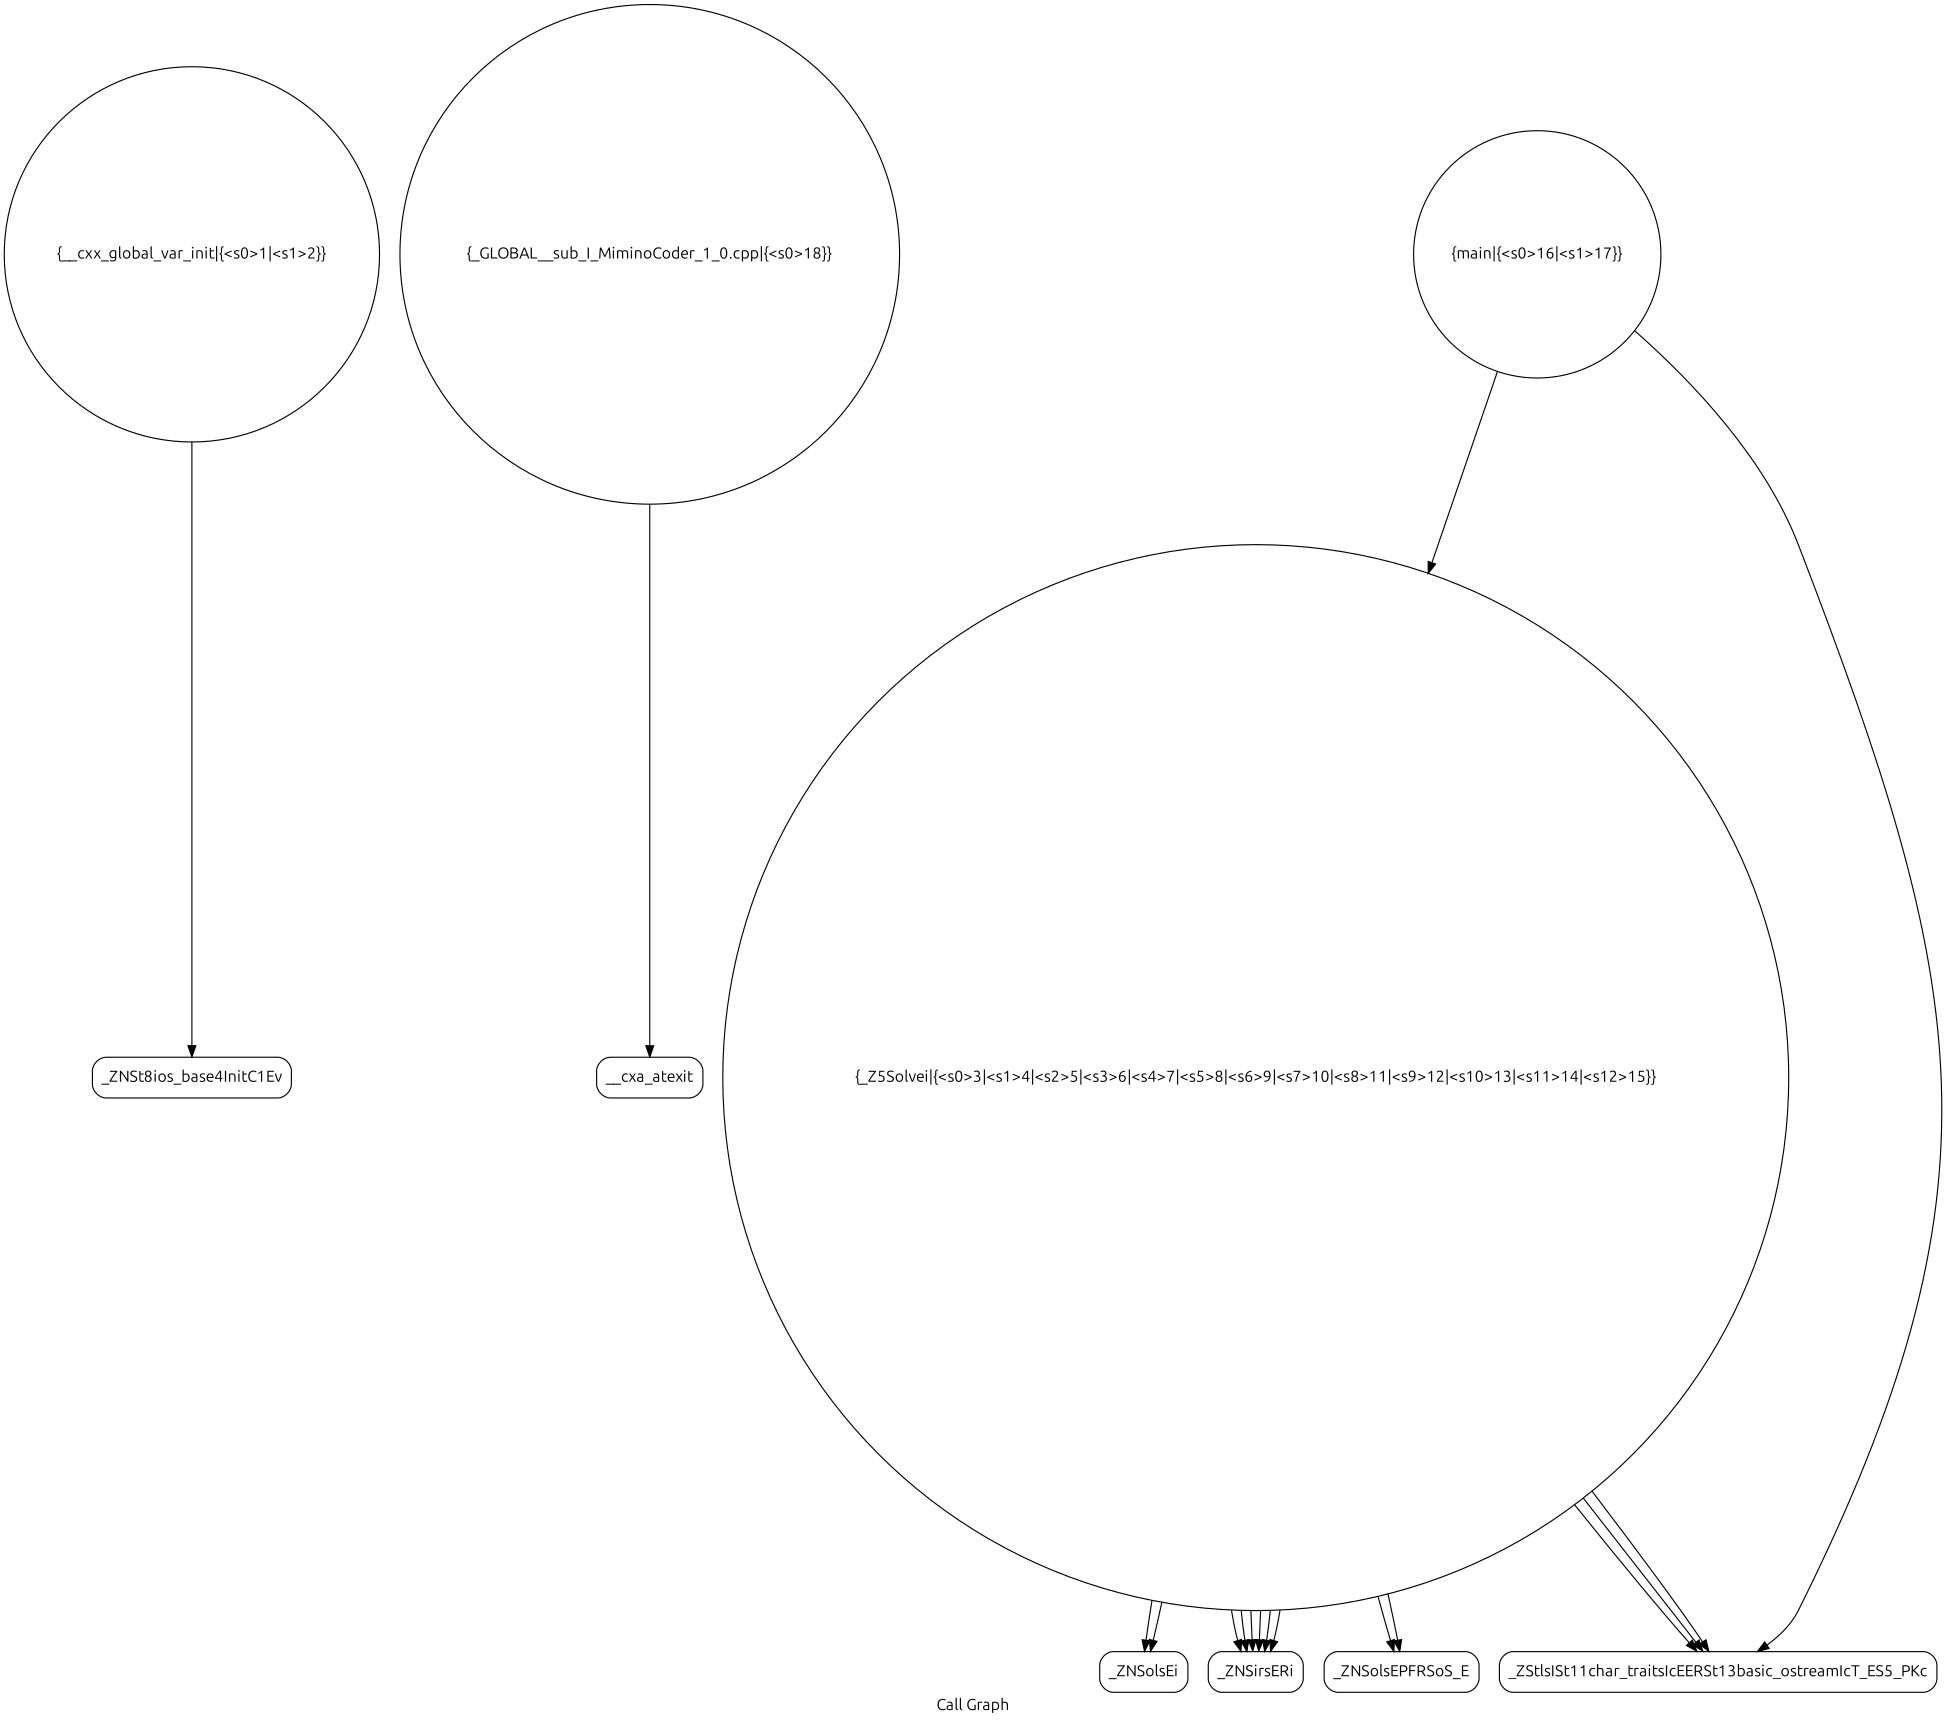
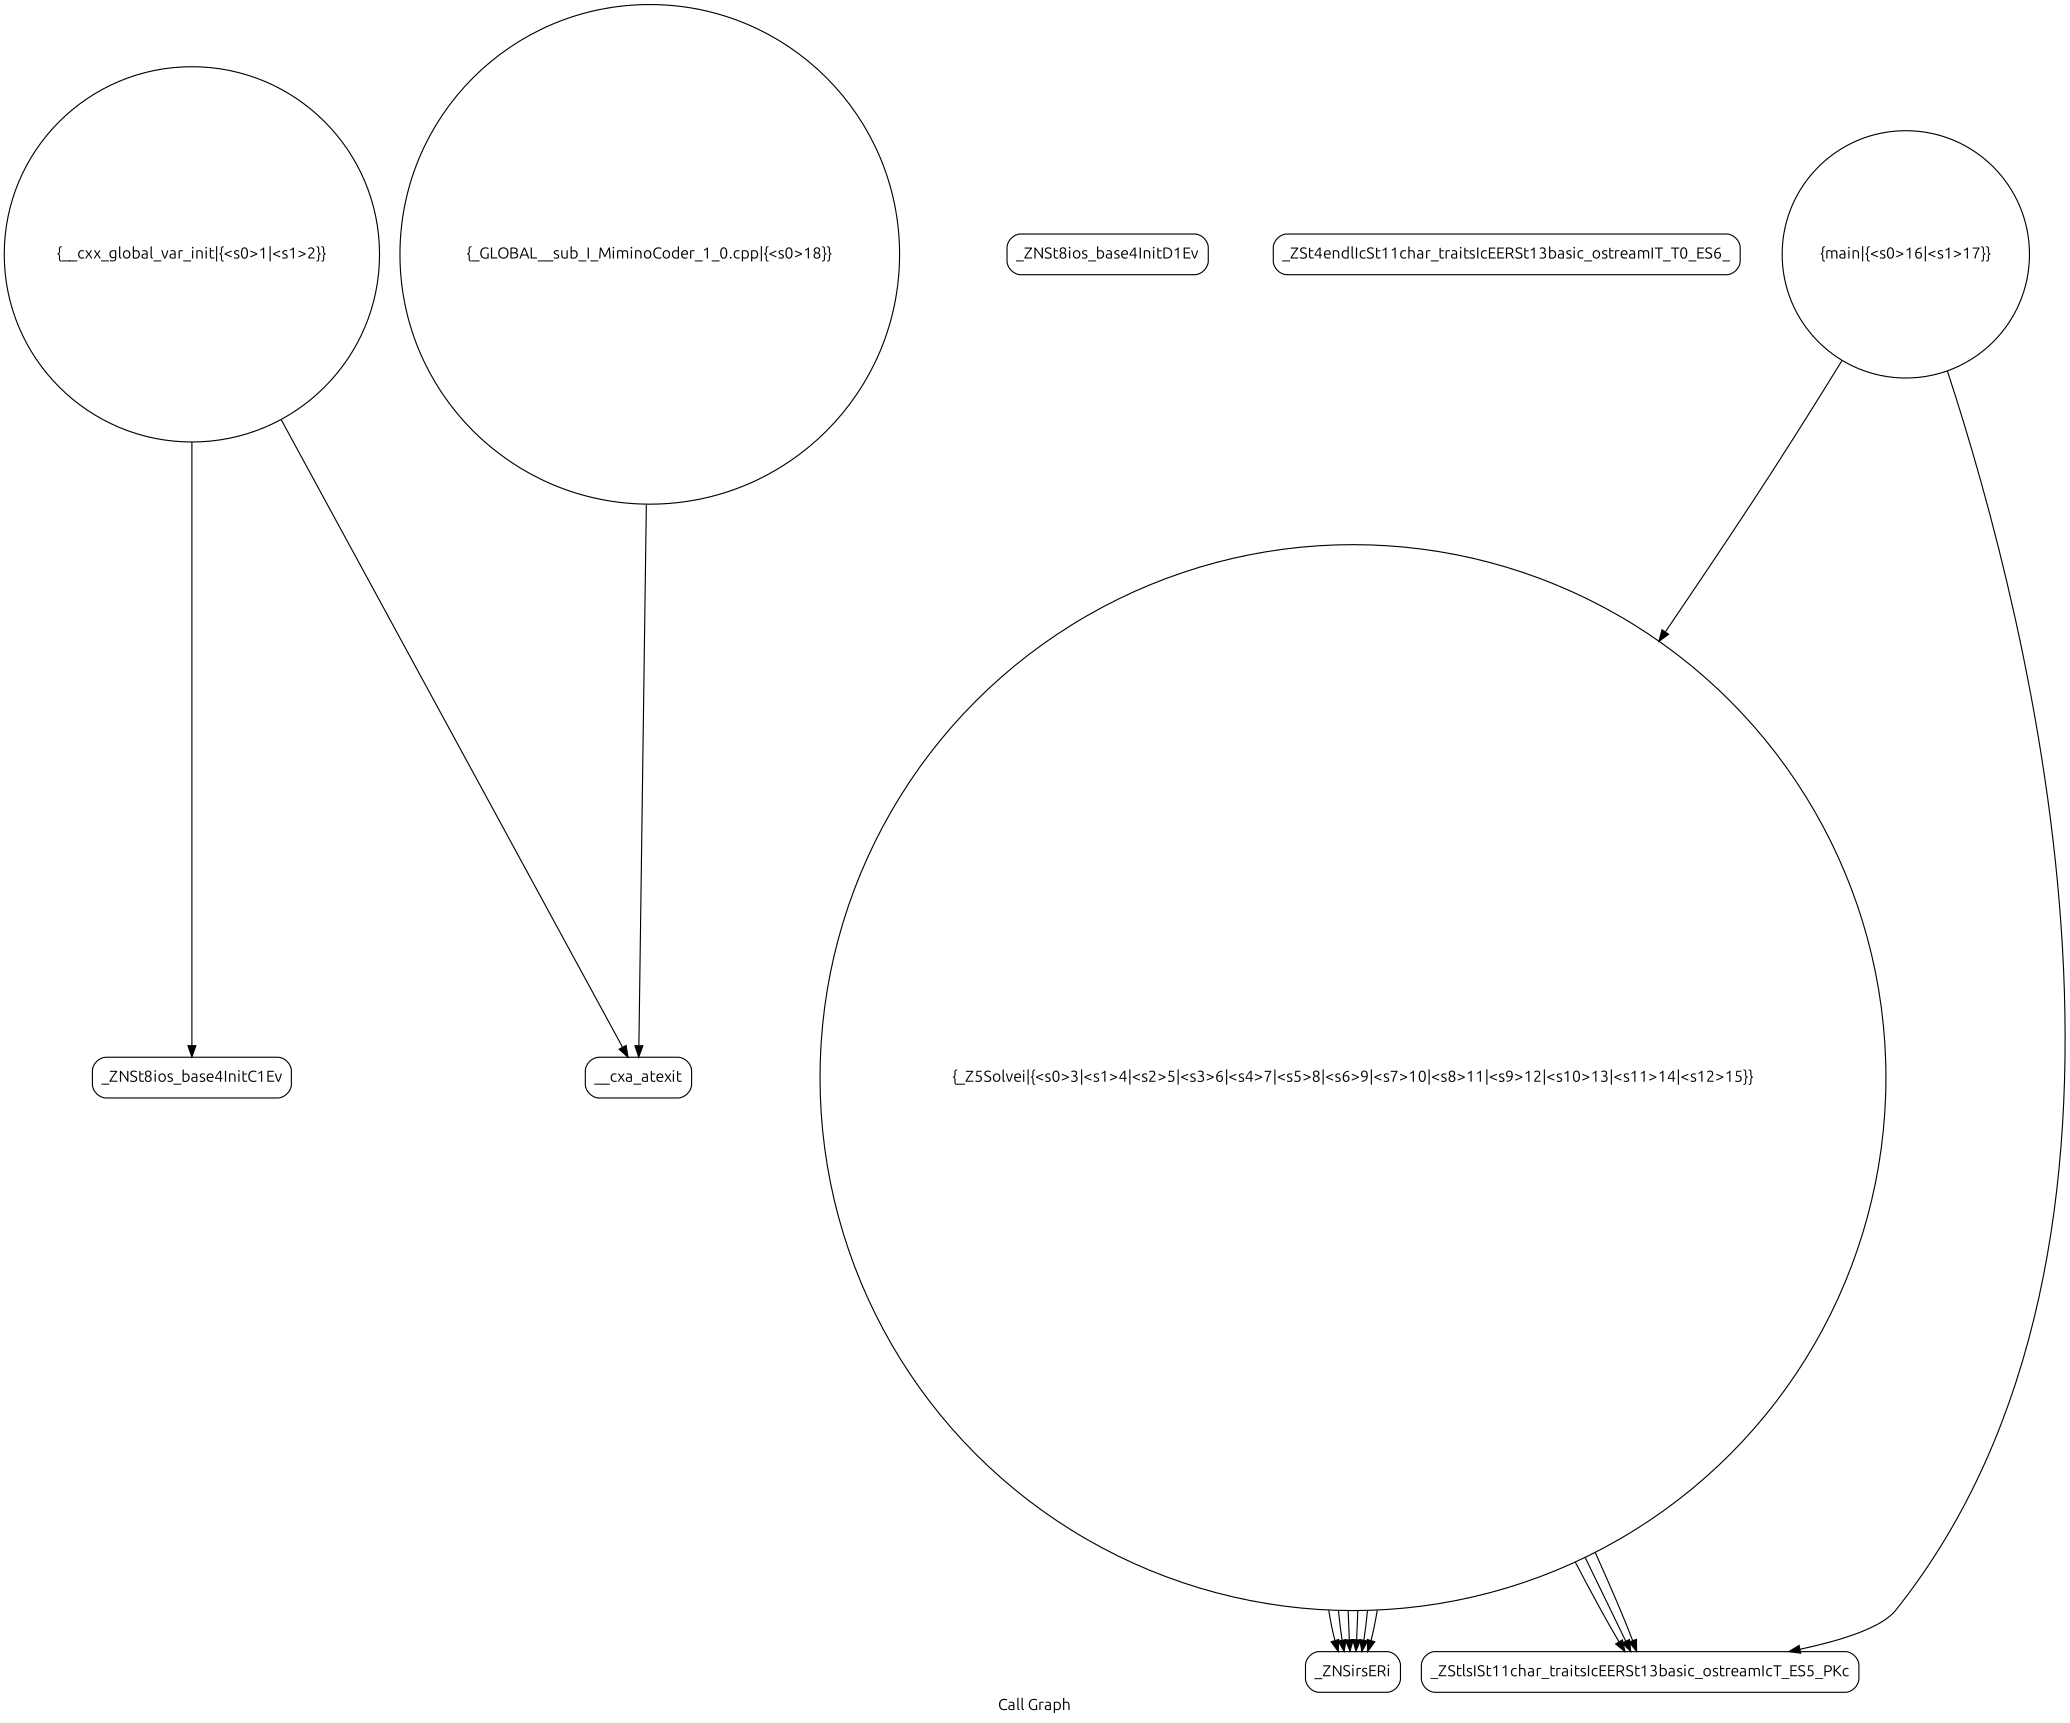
none -> (1108, 254)
none -> (1507, 254)
none -> (452, 733)
(1144, 1672) -> none
(1402, 1672) -> none
